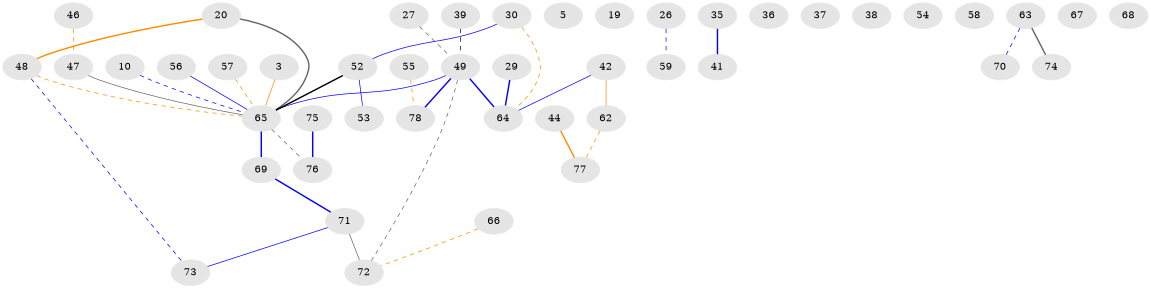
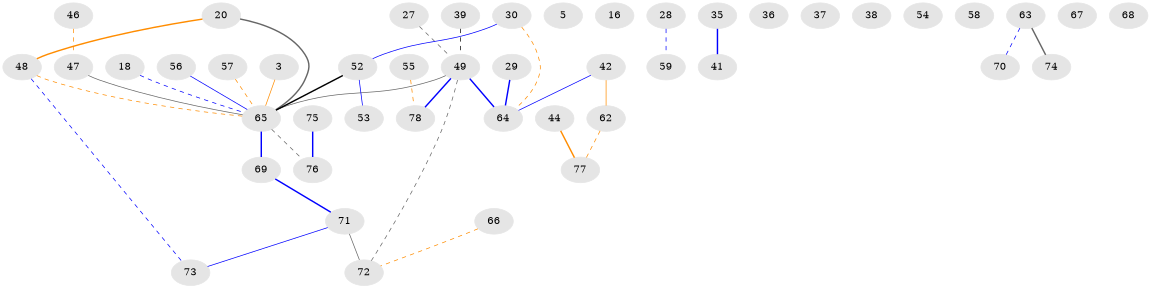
(615, 16) -> (615, 16)
(666, 16) -> (666, 16)
(125, 67) -> (125, 67)
(365, 92) -> (365, 92)
